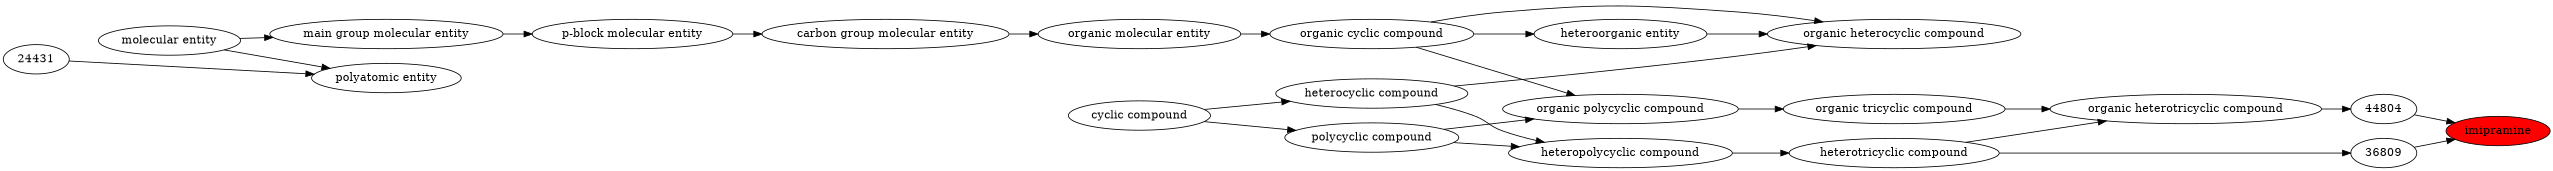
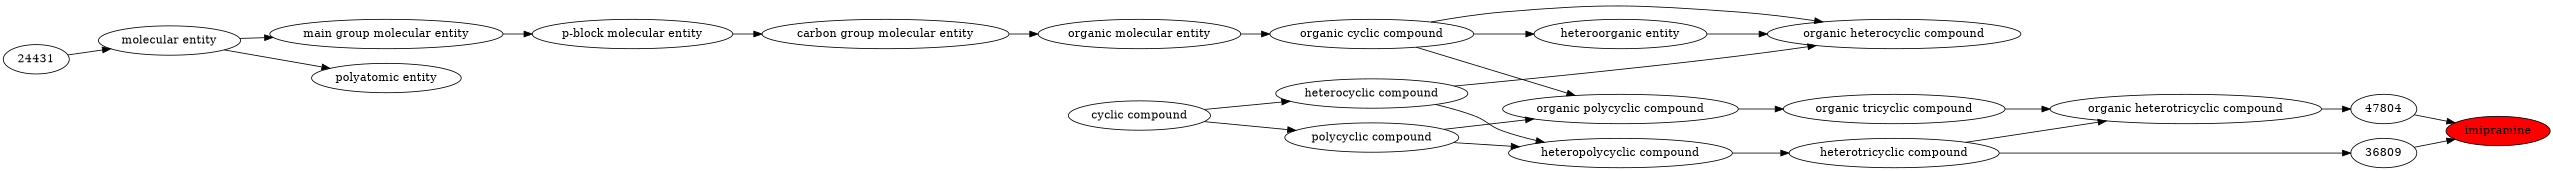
(187, 67) -> (85, 52)
(2384, 109) -> (2384, 109)
